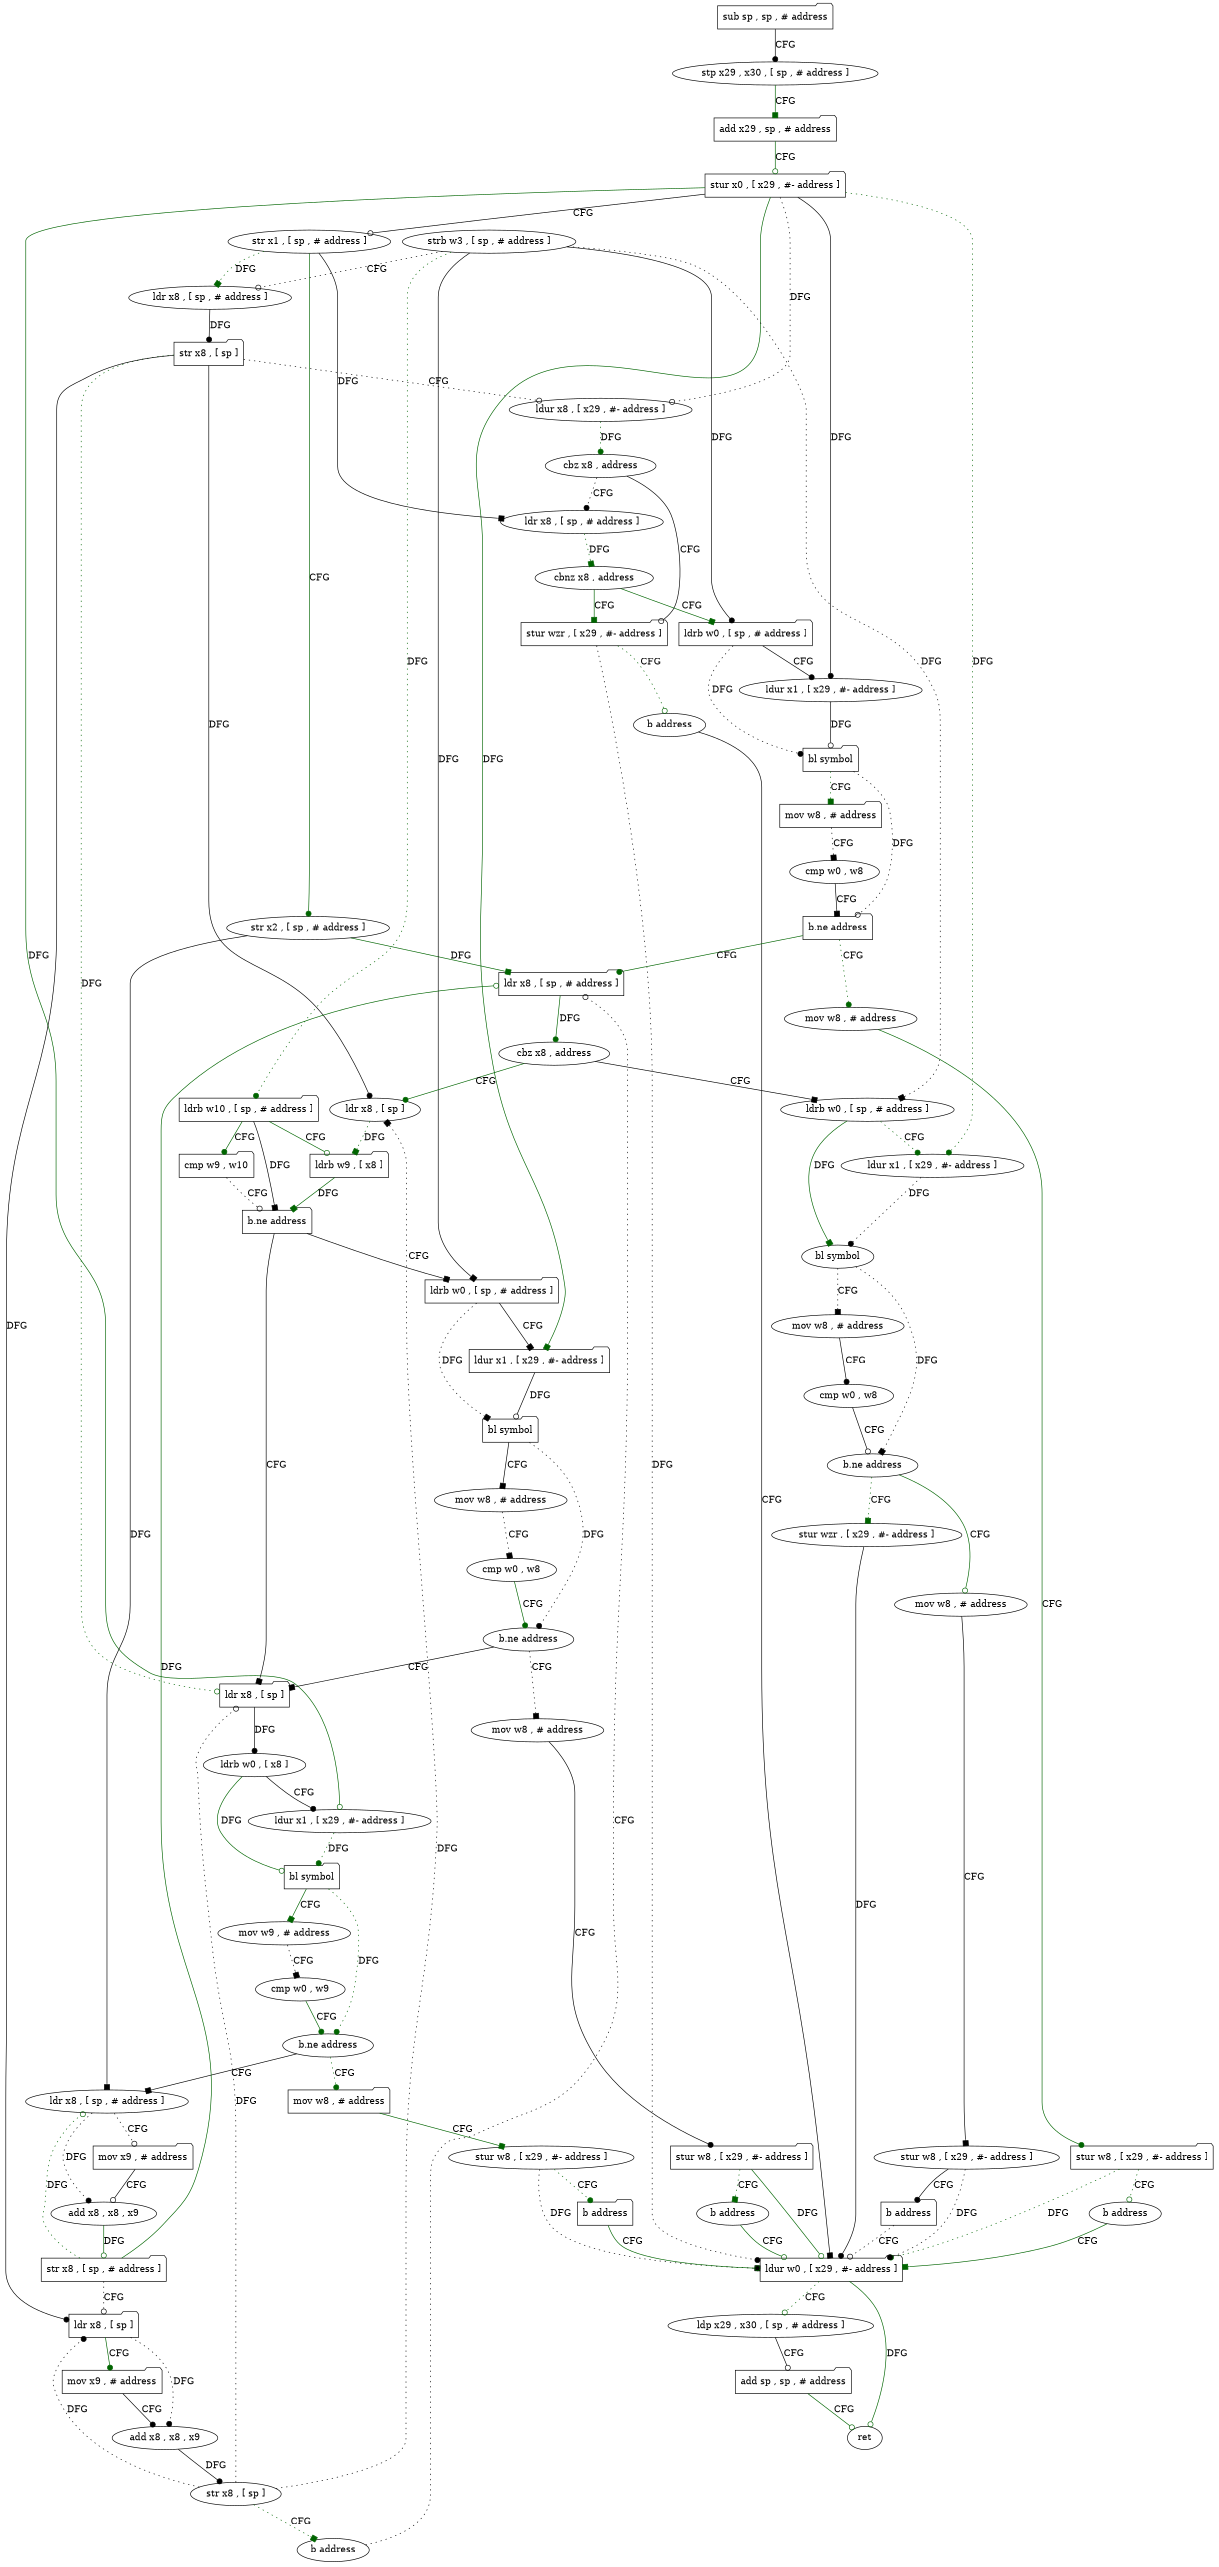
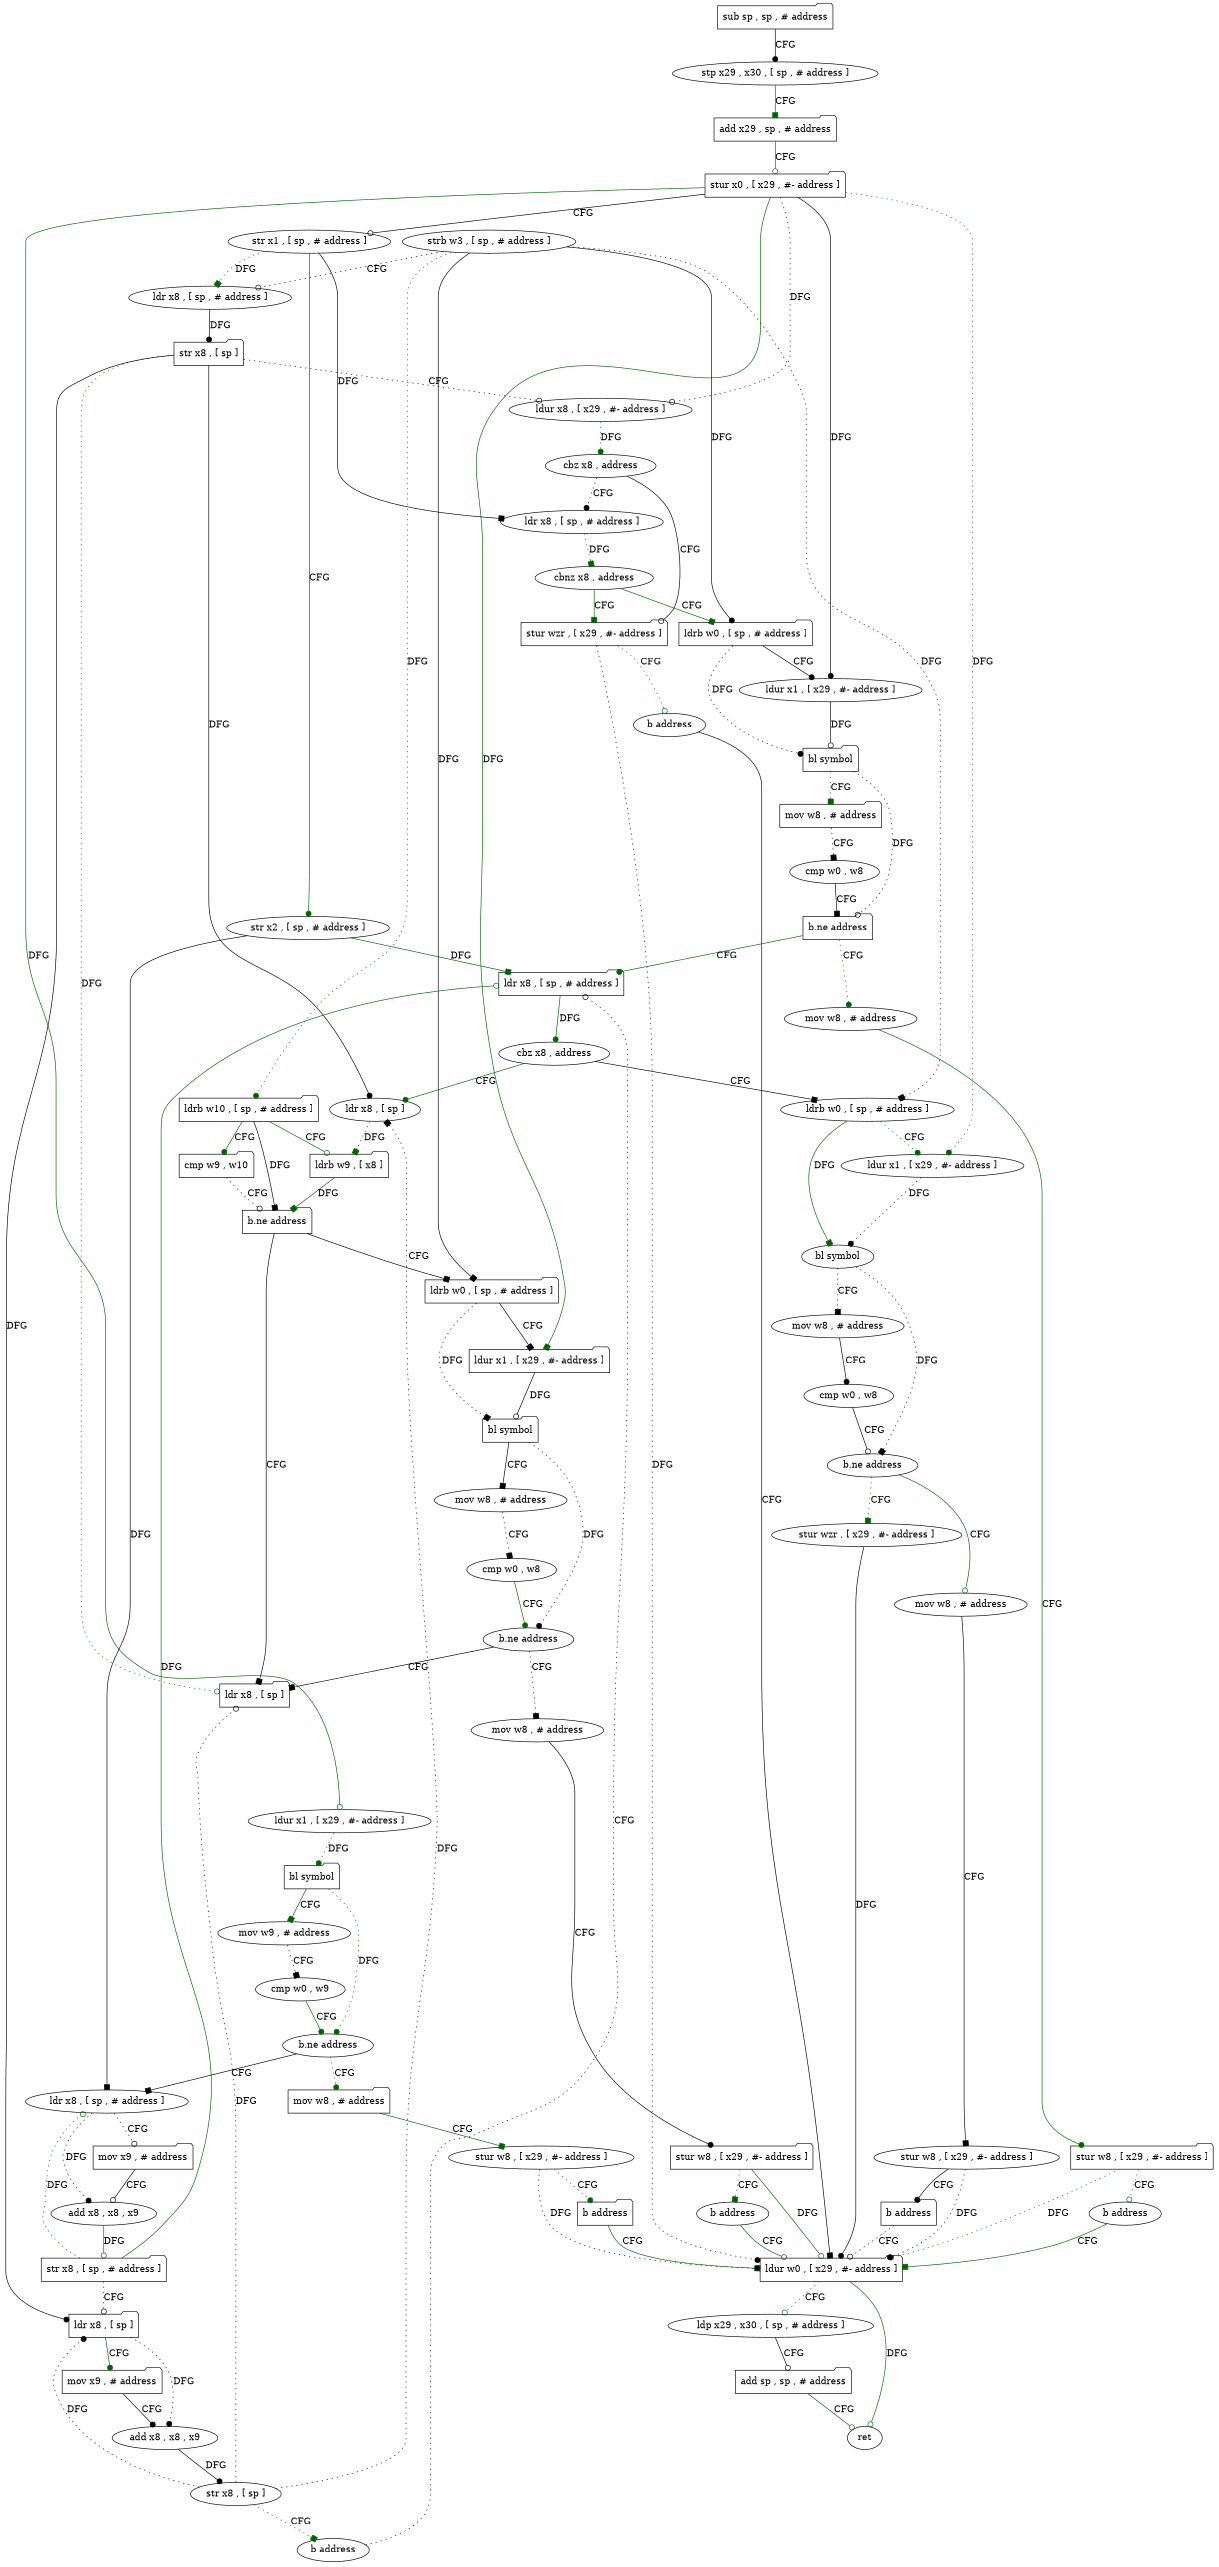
(255, 1765) -> none
